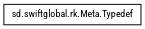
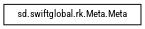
(72, 15) -> (72, 15)
